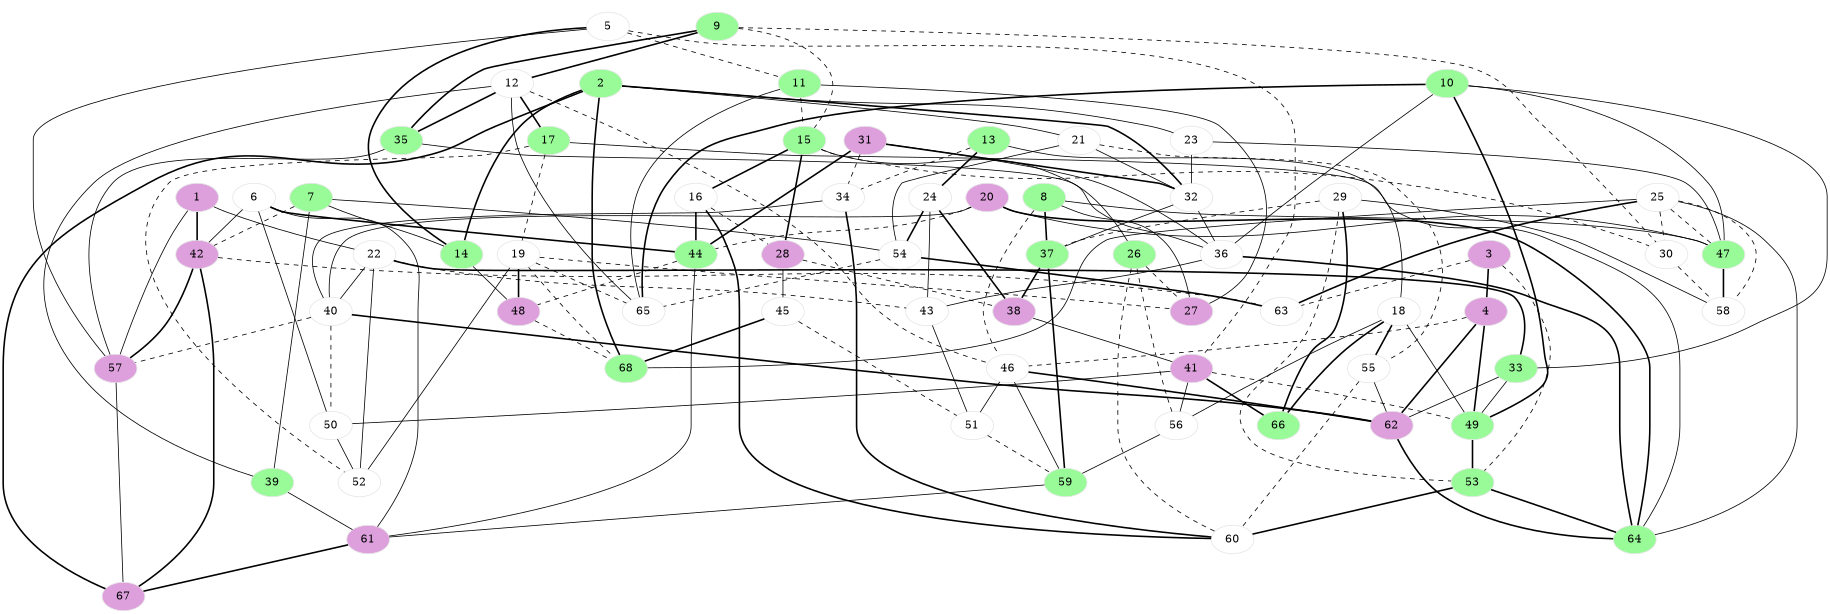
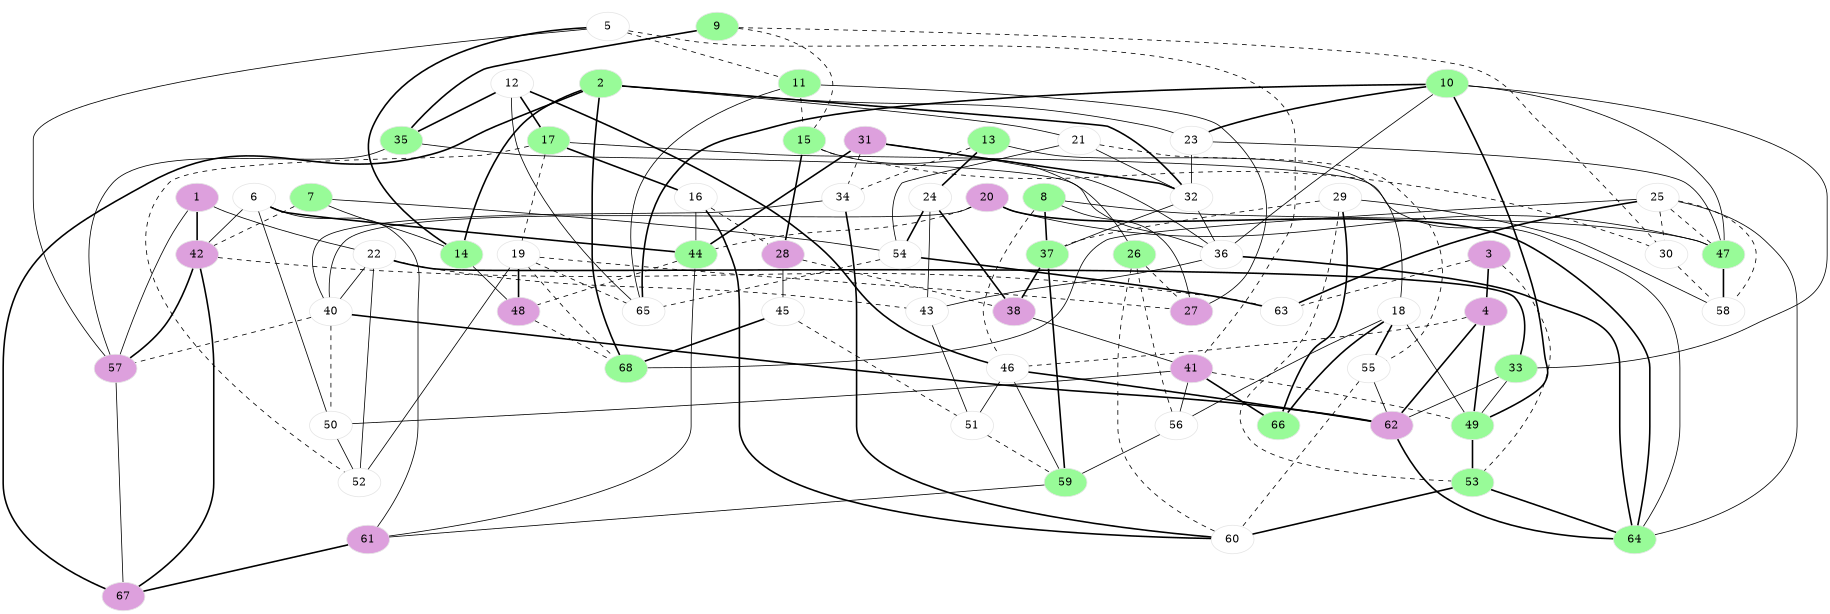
(615, 55) -> none
none -> (1316, 104)
(750, 169) -> (622, 169)
(748, 197) -> (748, 197)
(696, 223) -> (696, 223)
(272, 482) -> none
